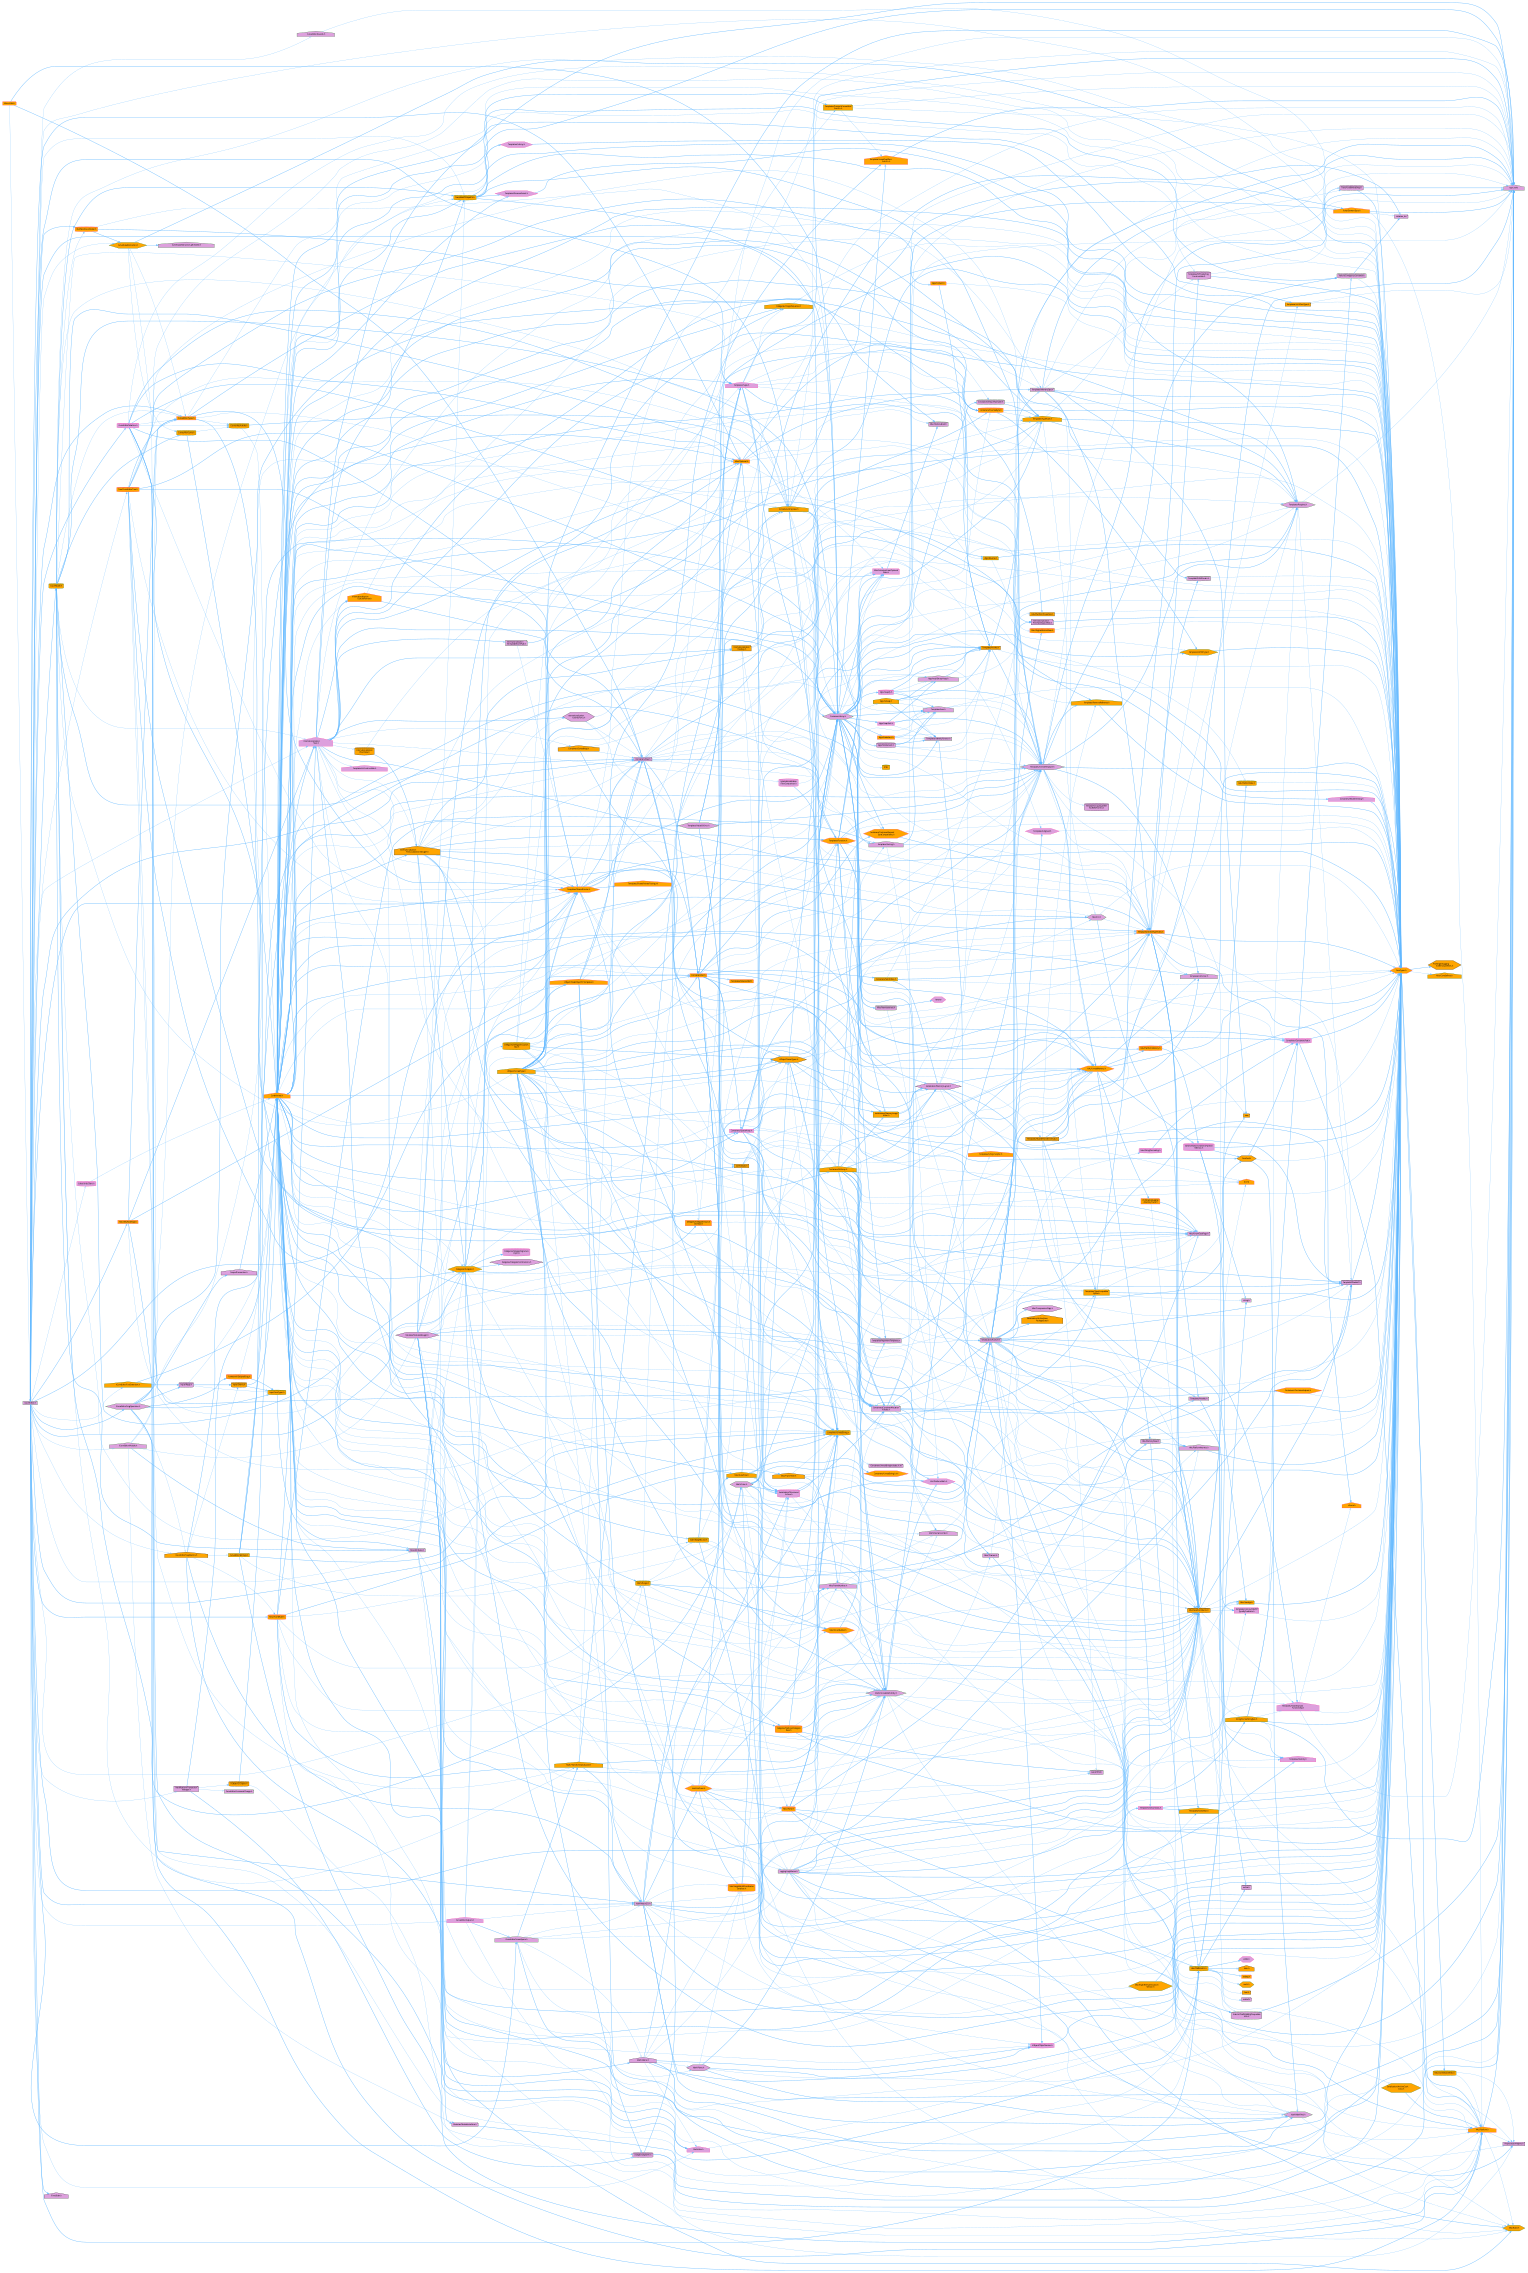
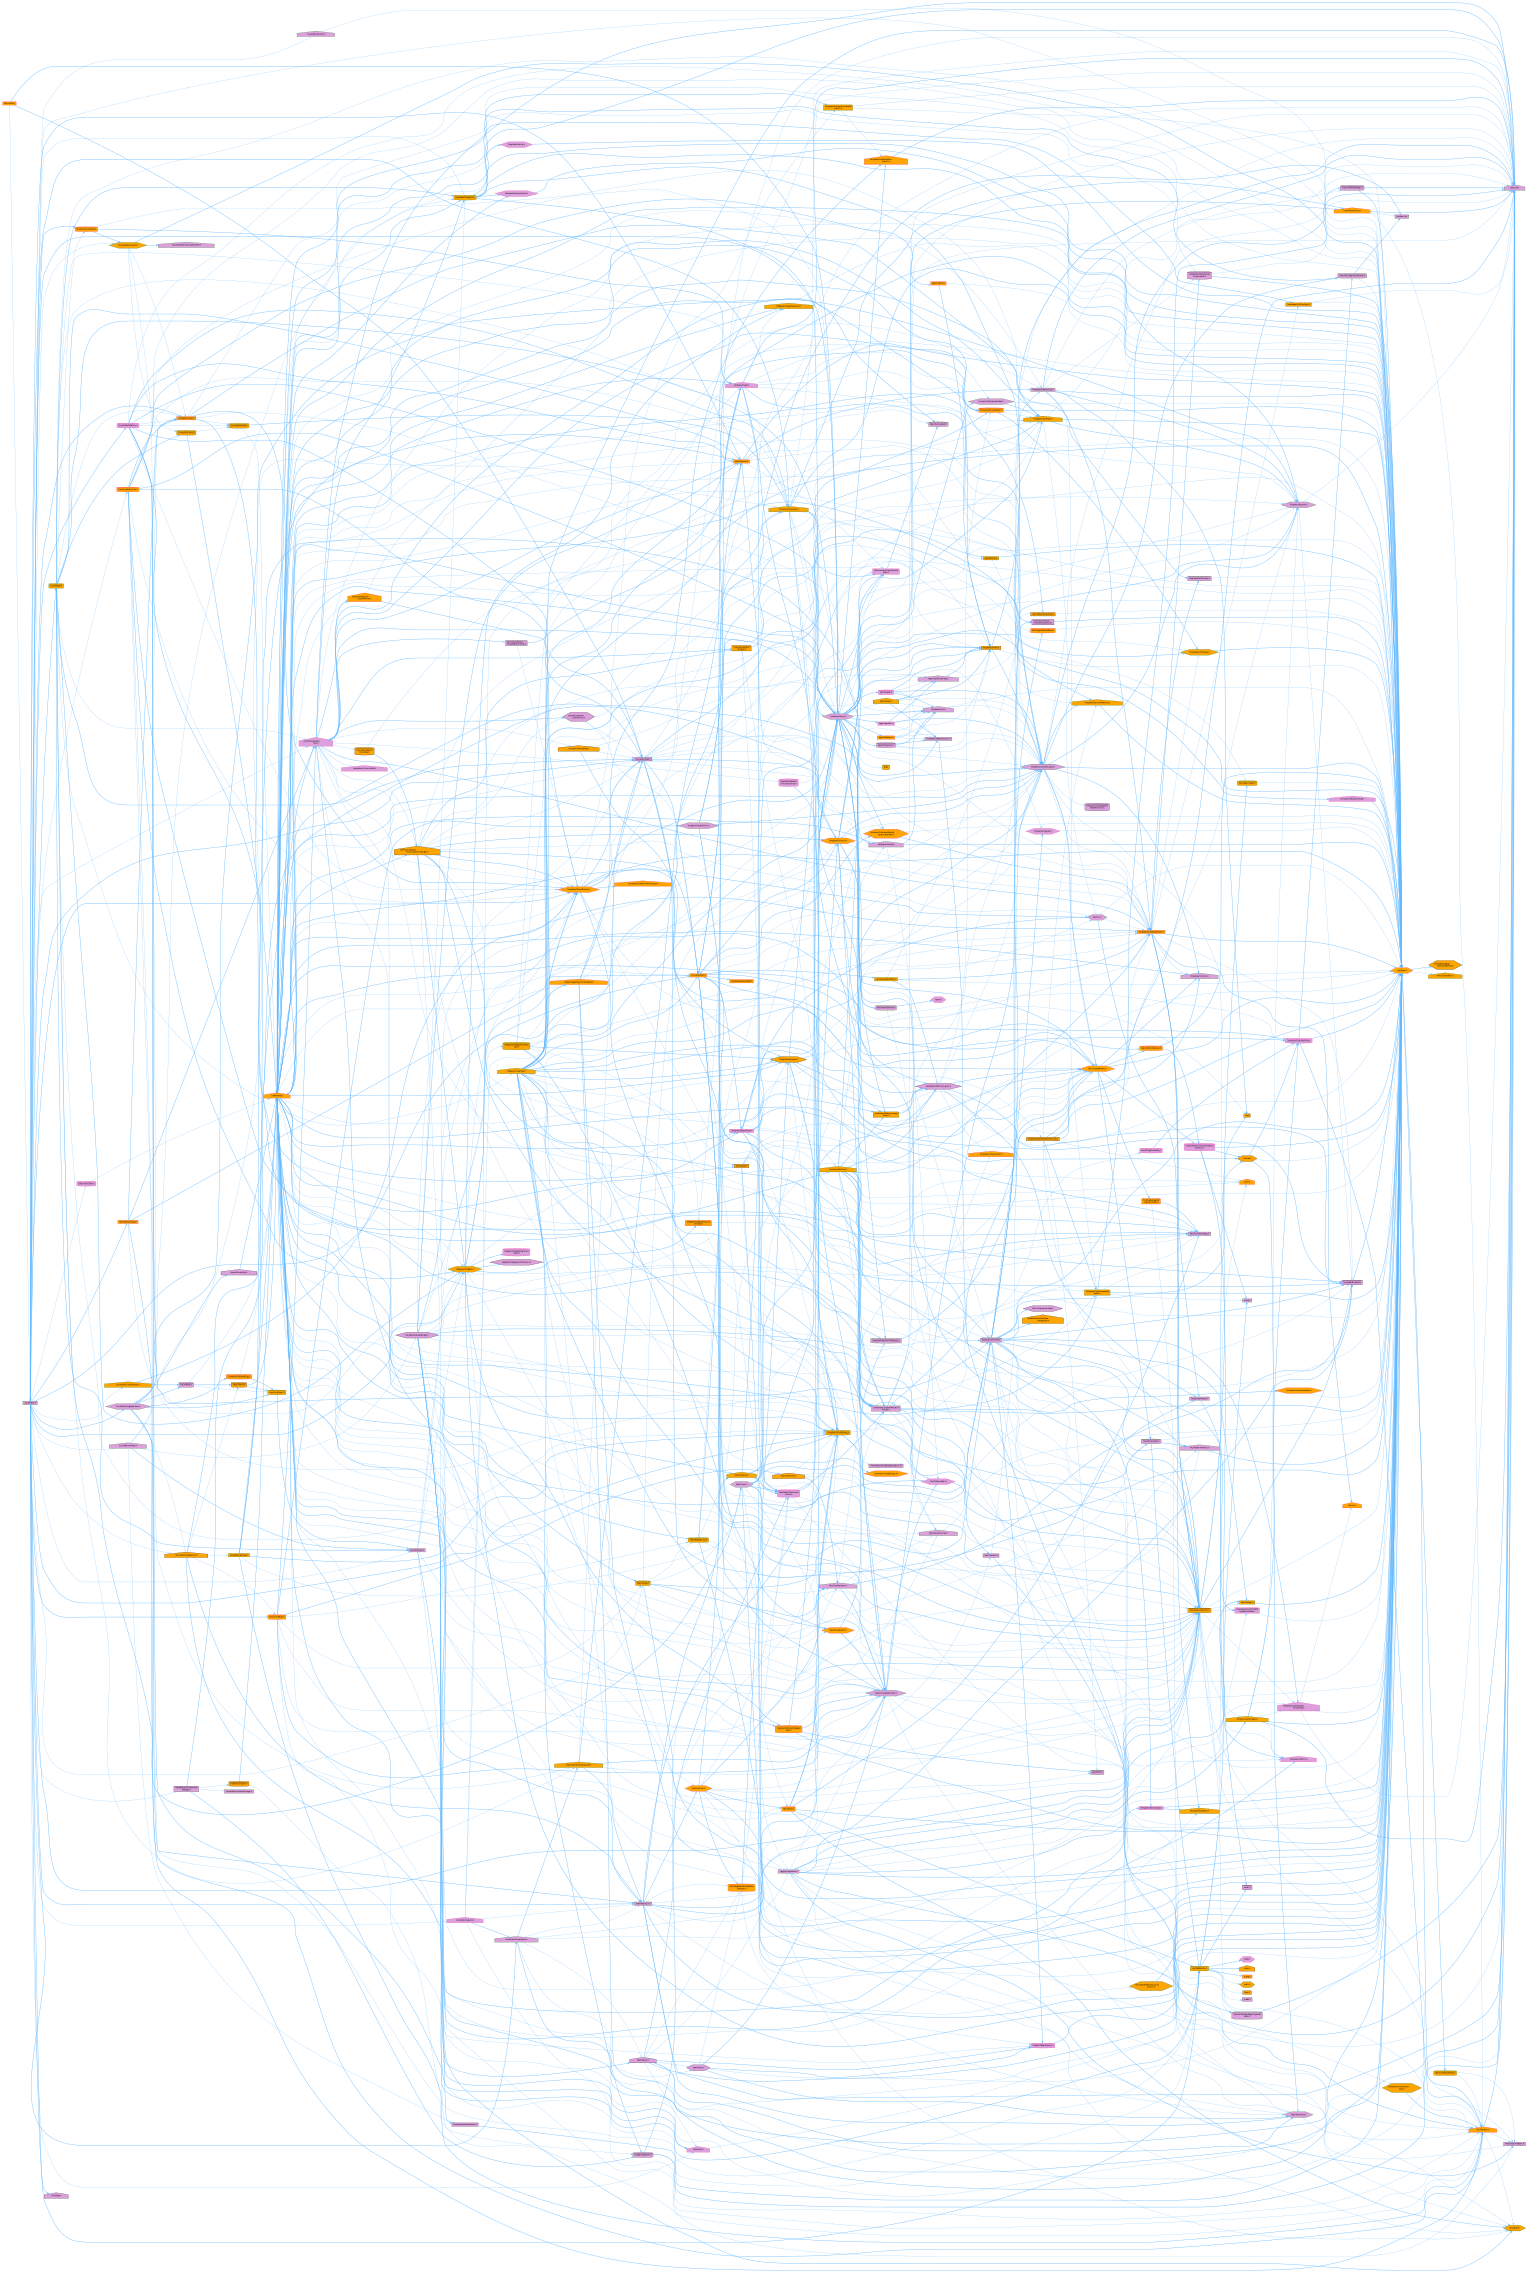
(991, 402) -> (991, 402)
